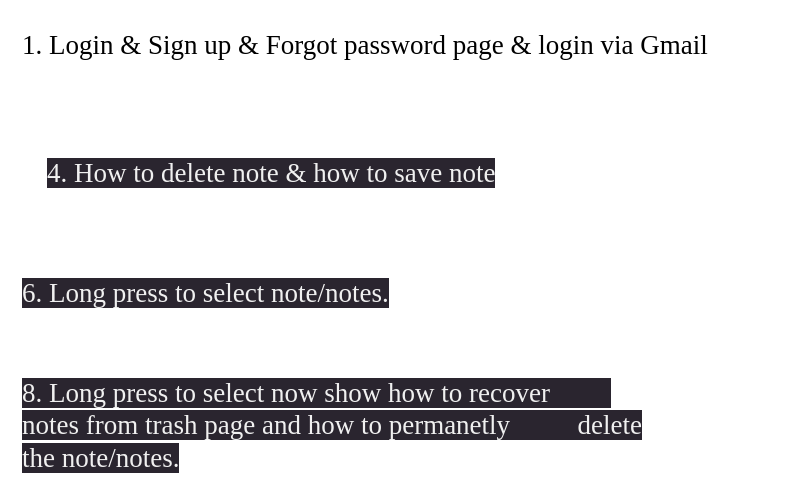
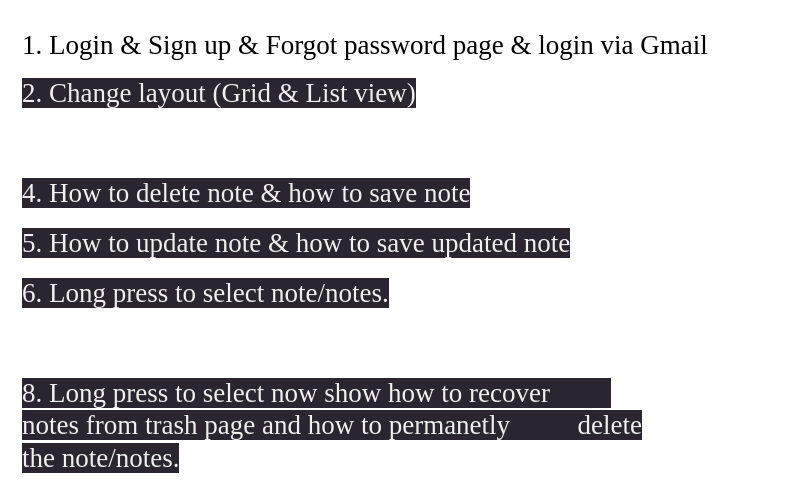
none -> (301, 91)
(336, 176) -> (311, 196)
none -> (346, 246)
